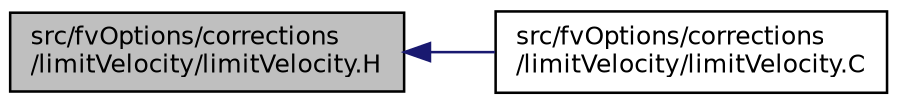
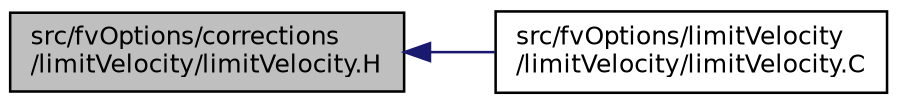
(691, 52) -> (691, 52)
